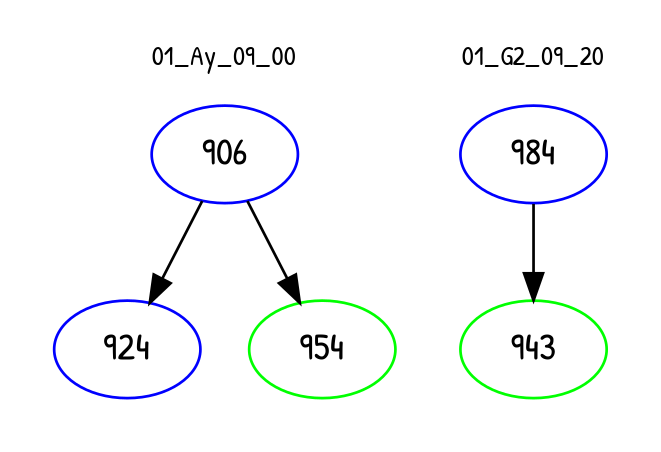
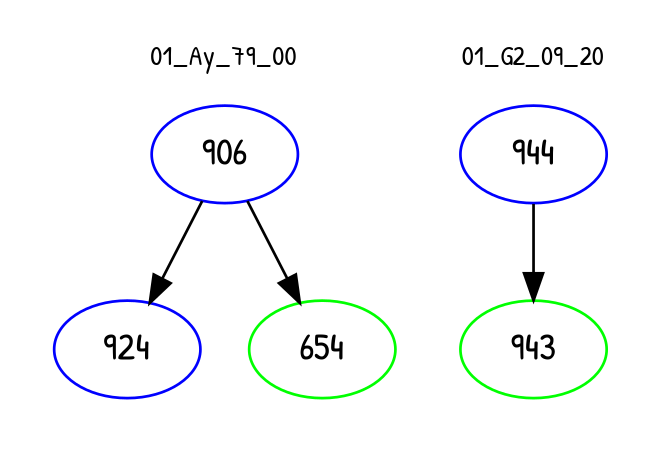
(225, 58) -> (225, 58)
(534, 154) -> (534, 154)
(322, 349) -> (322, 349)
